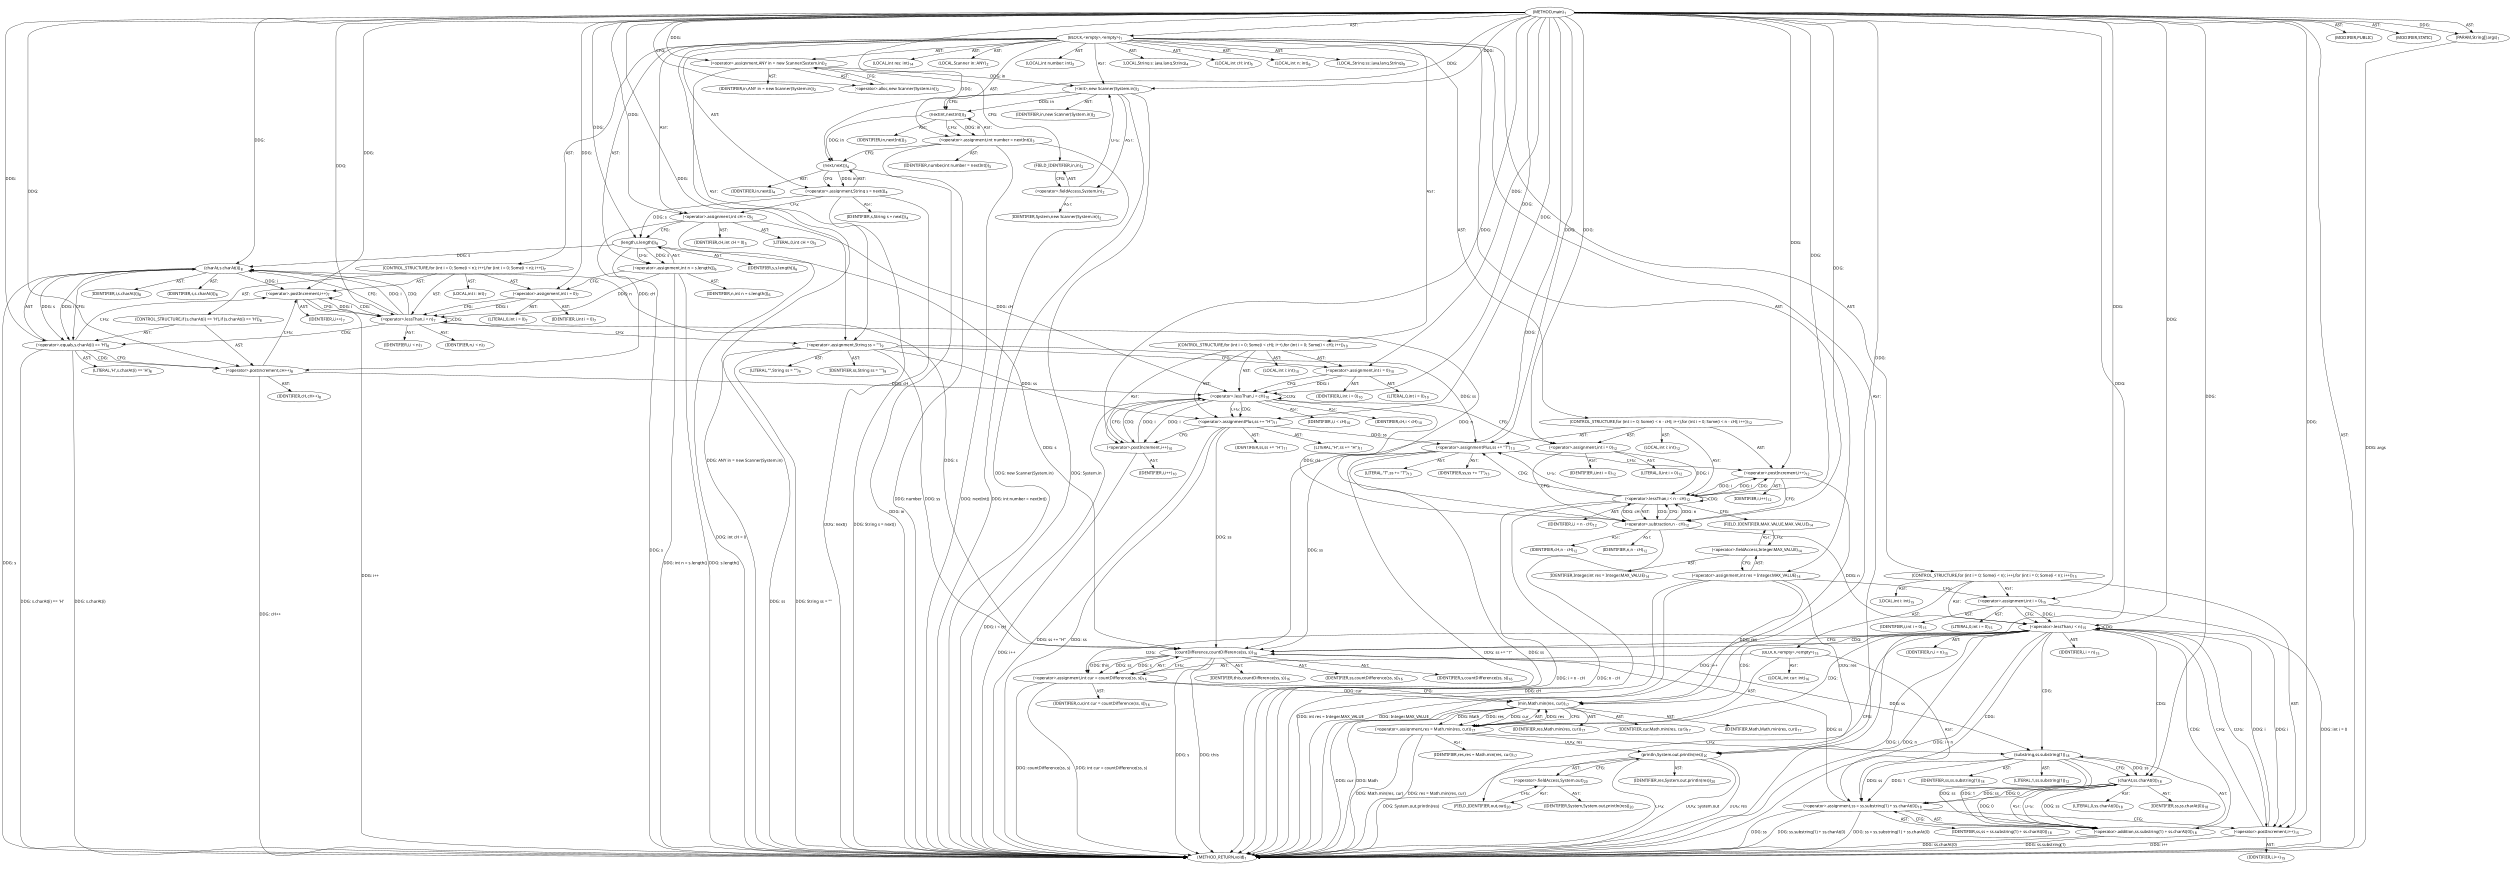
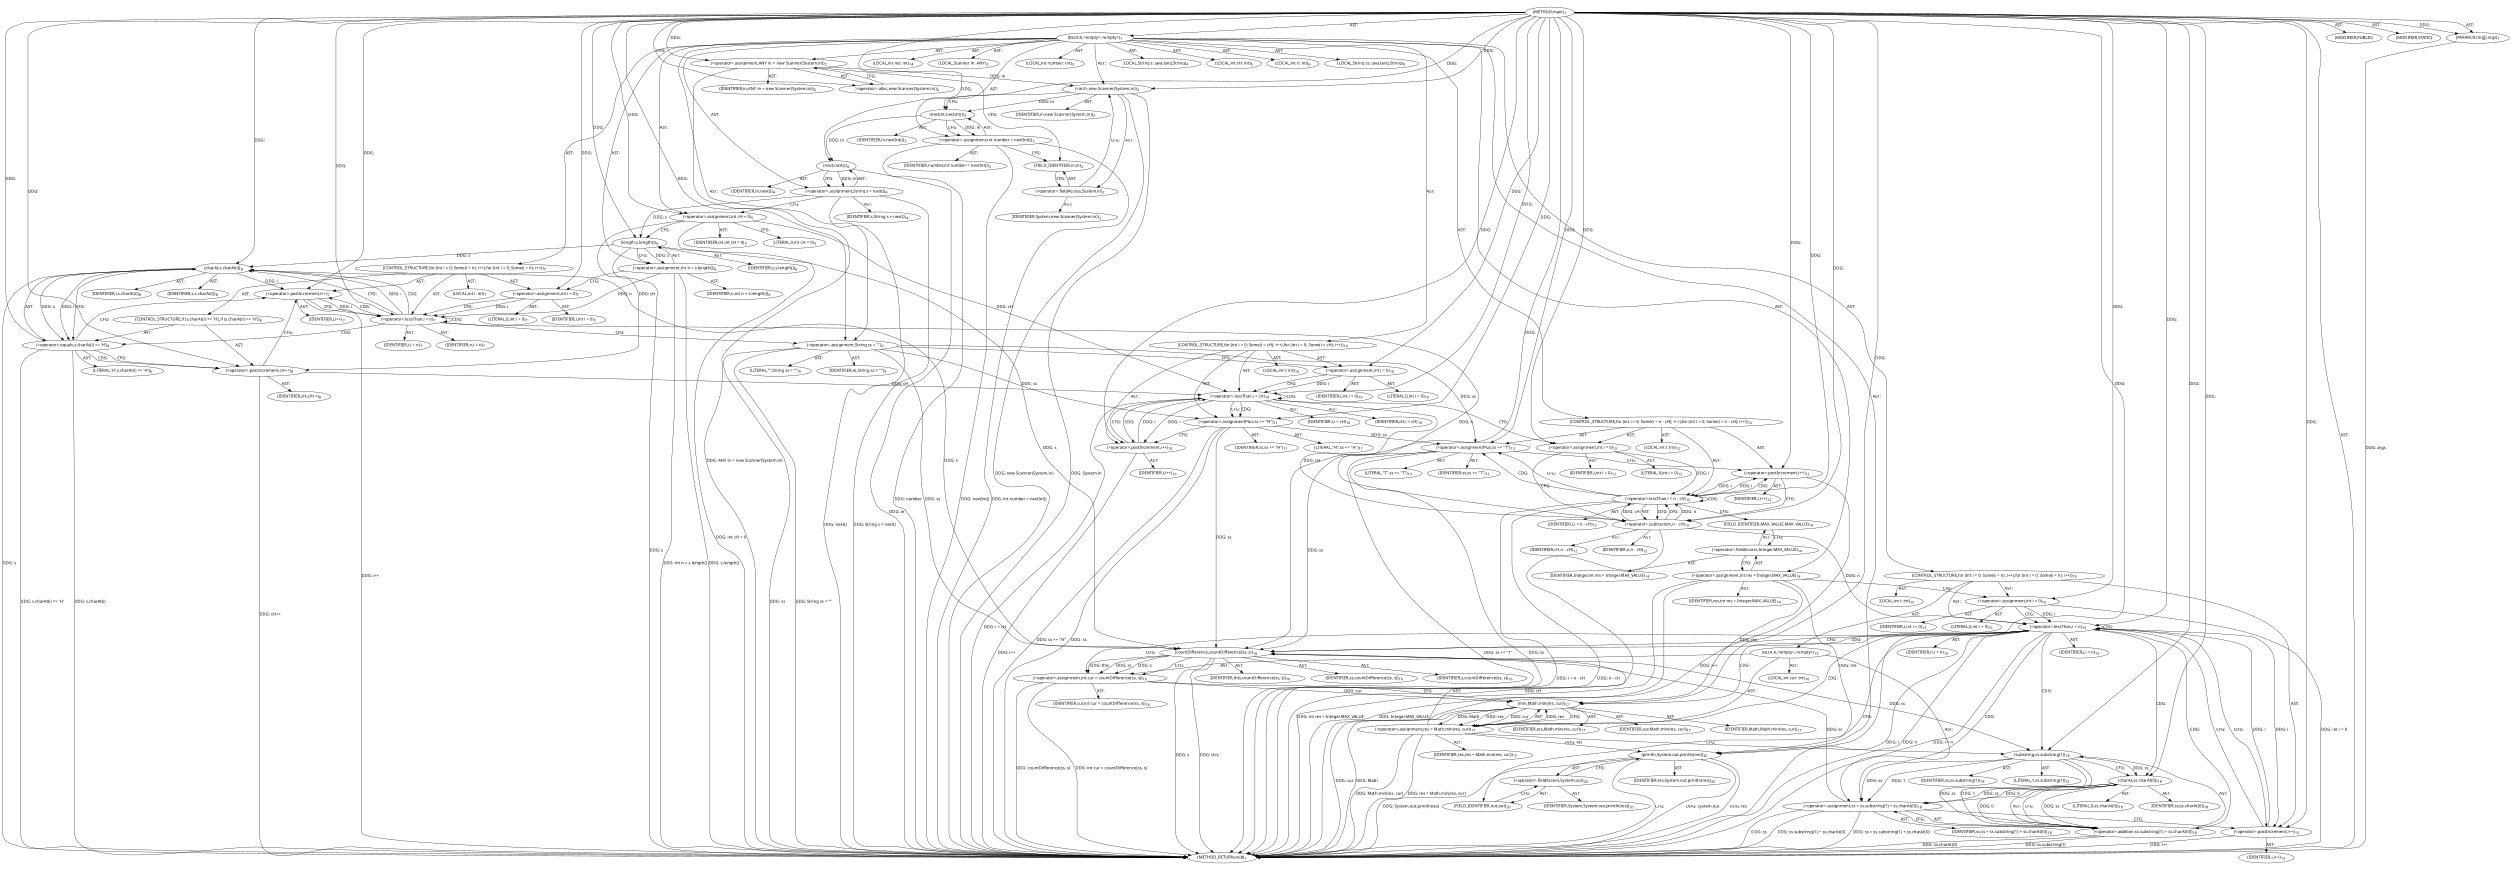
none -> (2189, 113)
(893, 148) -> (1024, 152)
(766, 230) -> (766, 230)
none -> (1735, 602)
(1154, 666) -> (1563, 664)
